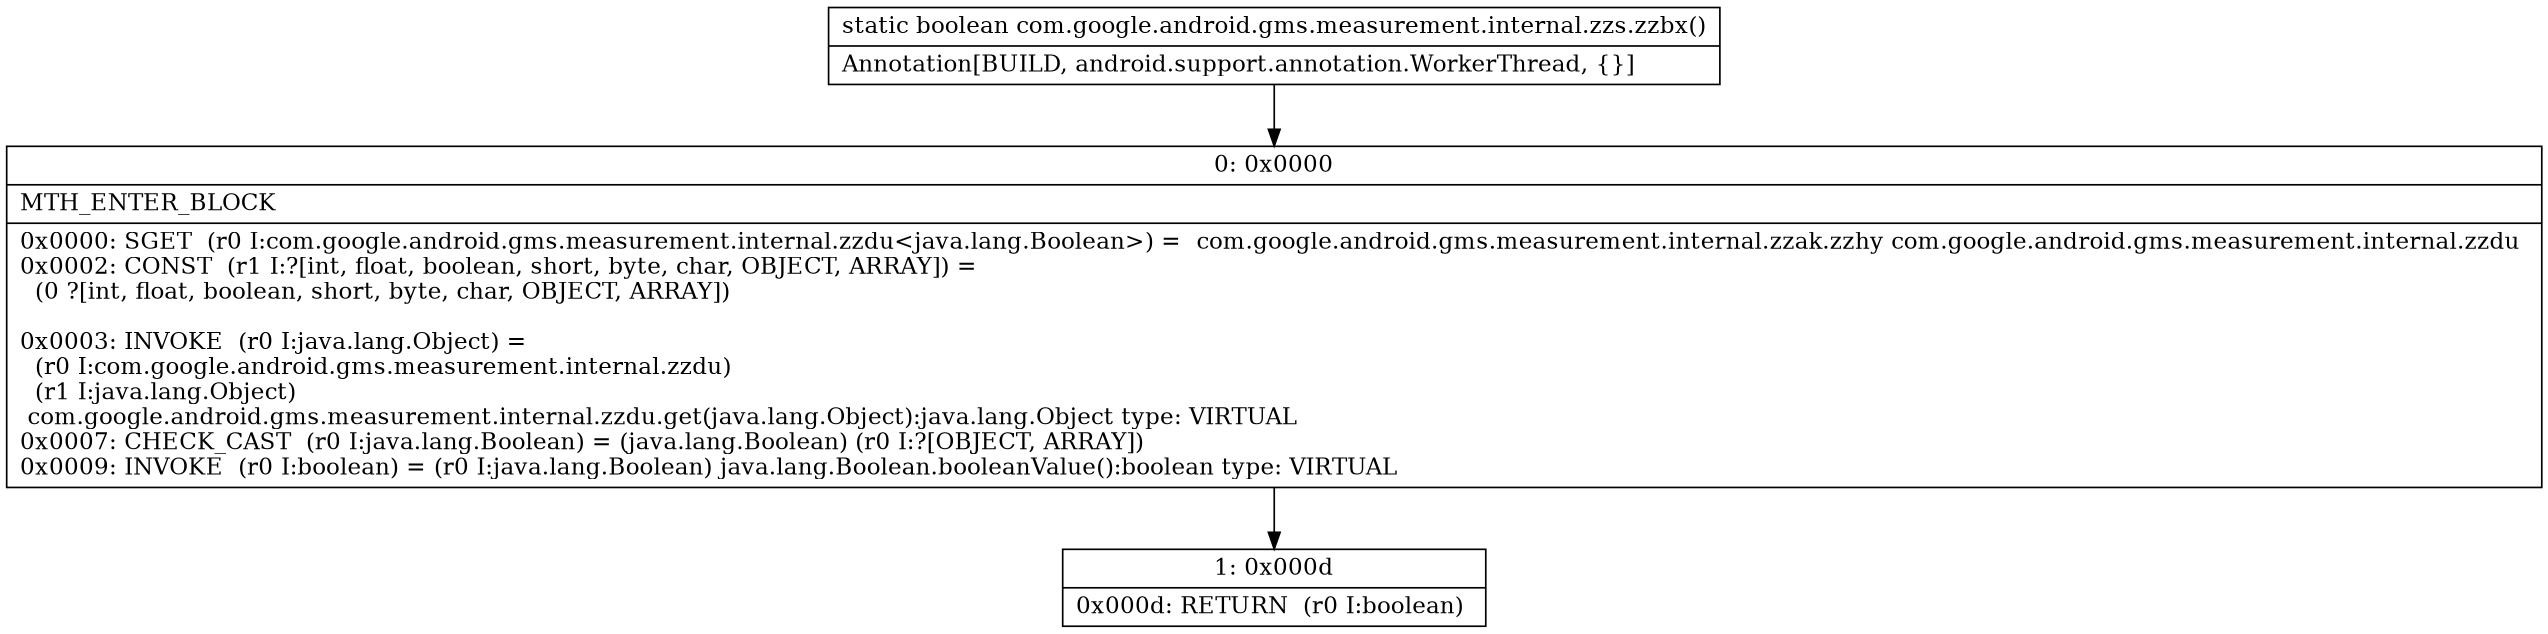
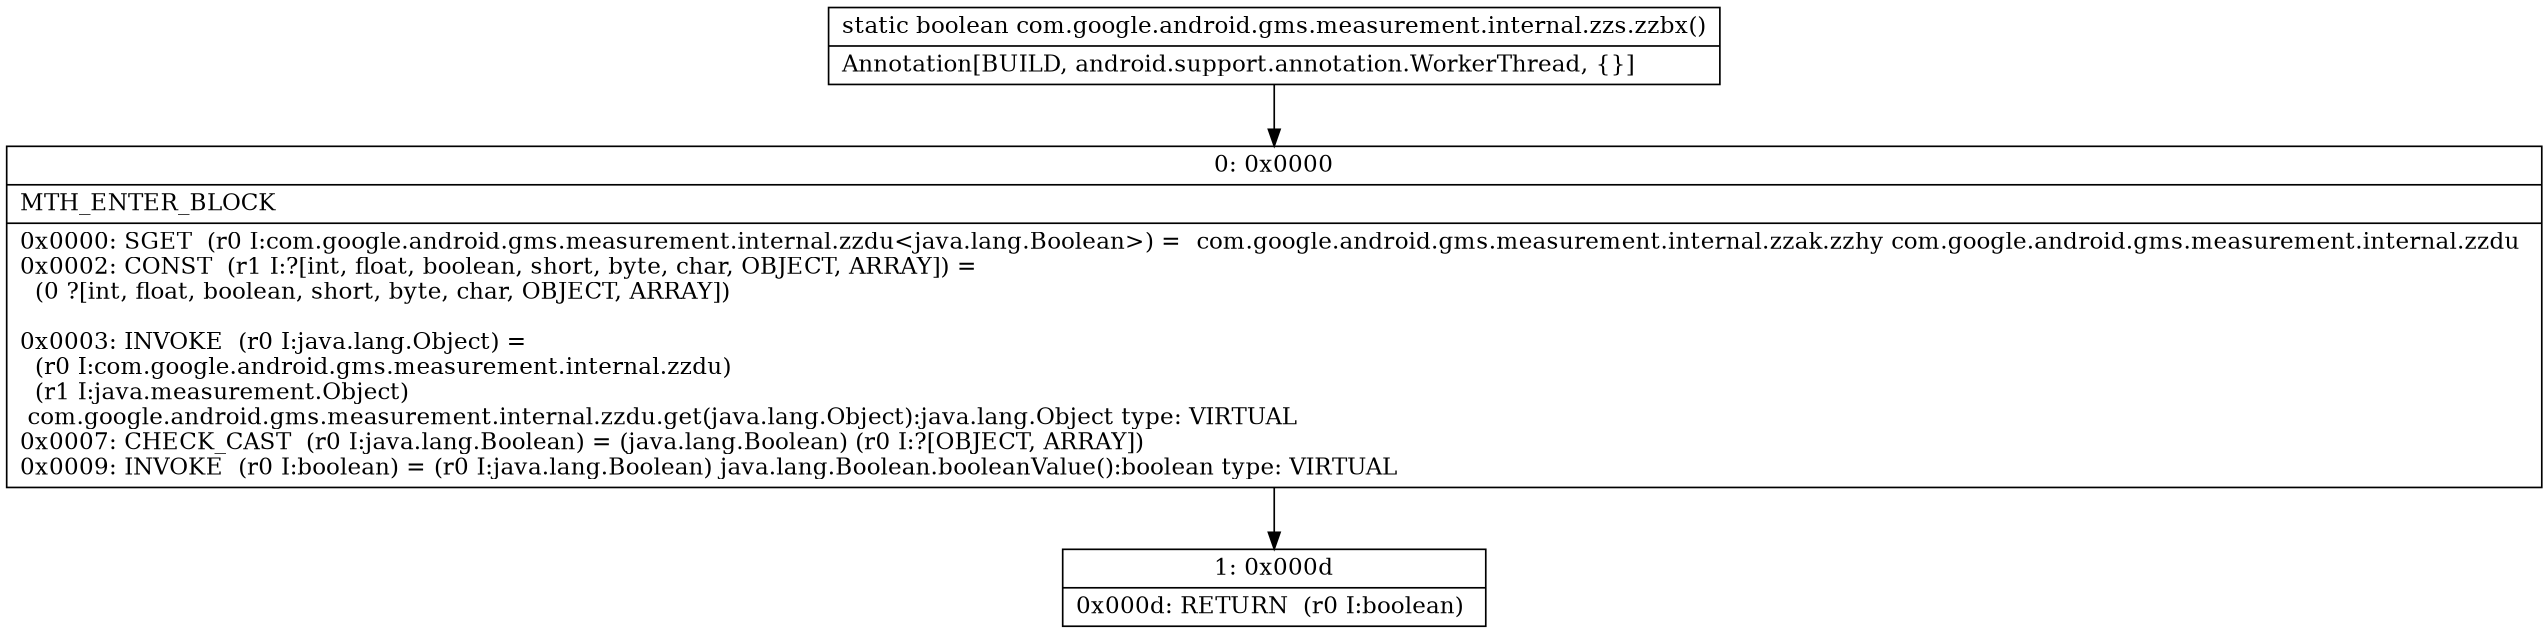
(159, 392) -> (215, 392)
